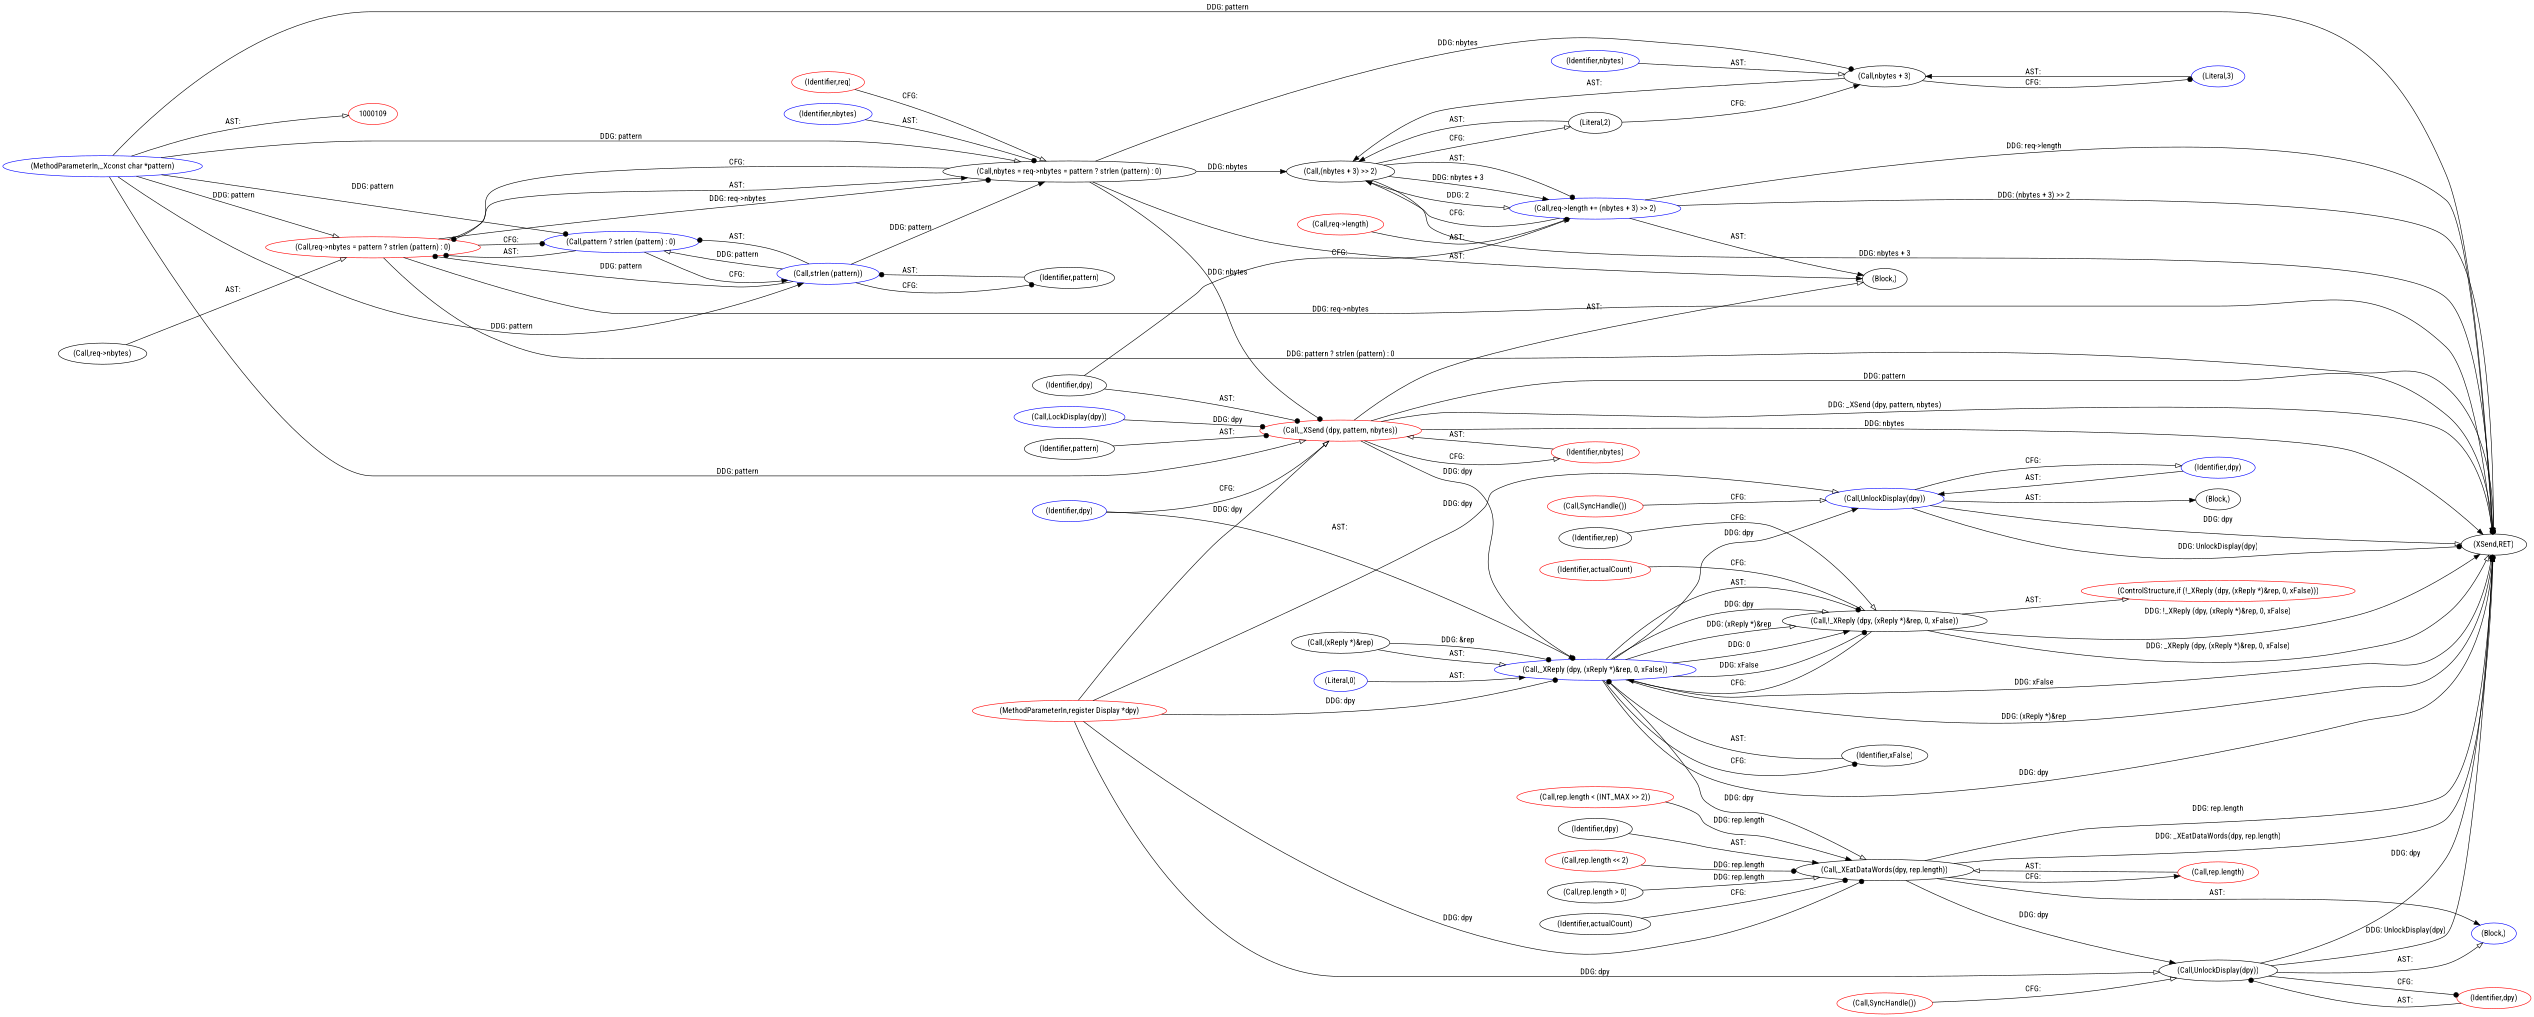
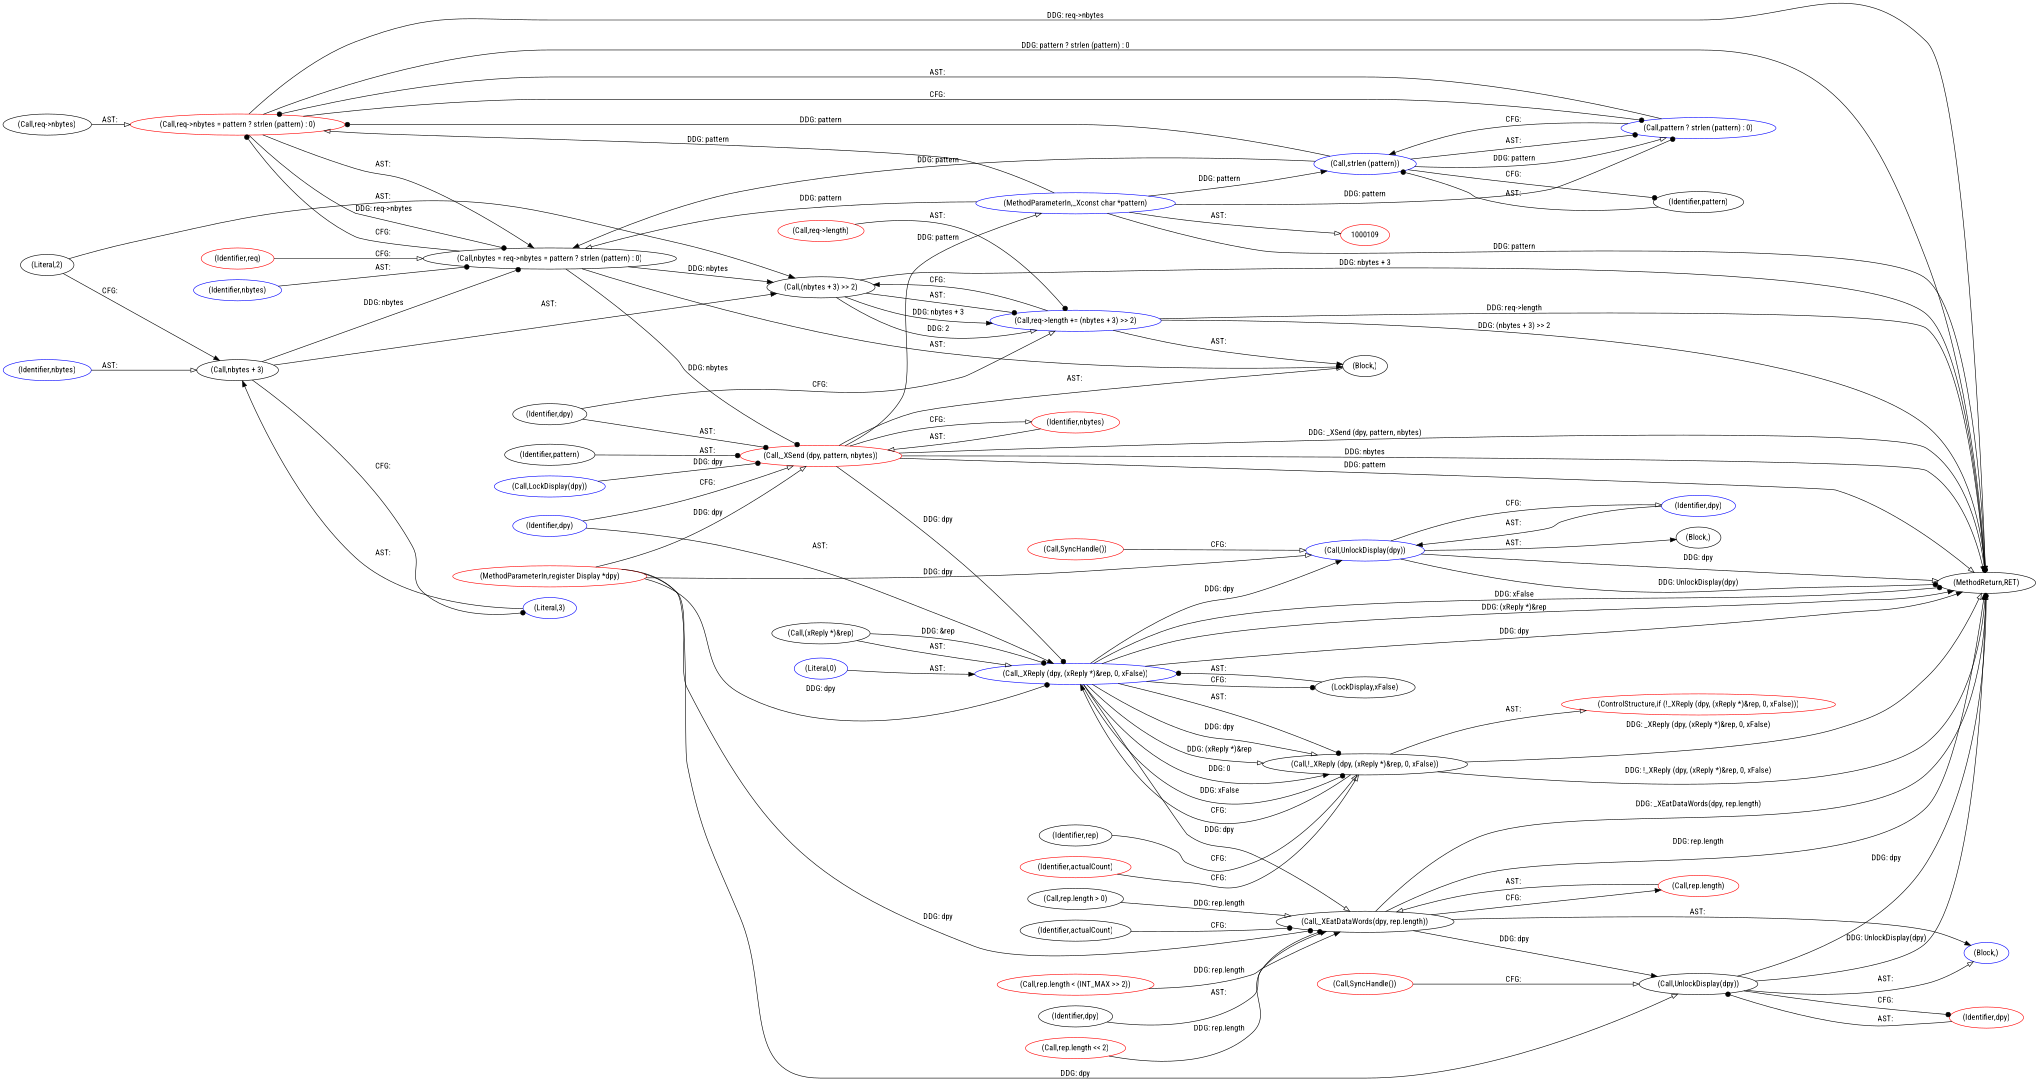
(1465, 50) -> (389, 316)
(1470, 144) -> none
(635, 476) -> (906, 304)
(2494, 545) -> (1986, 583)
(1885, 756) -> (1365, 687)
